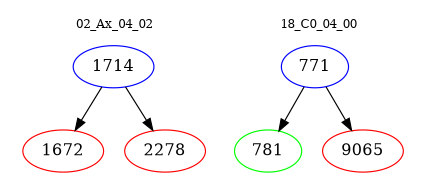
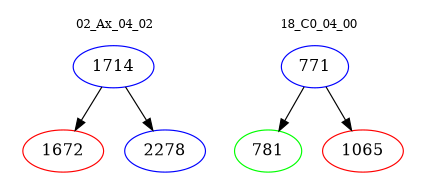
(165, 151) -> (165, 151)
(363, 151) -> (363, 151)
